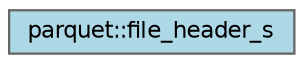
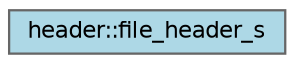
(152, 32) -> (147, 32)
